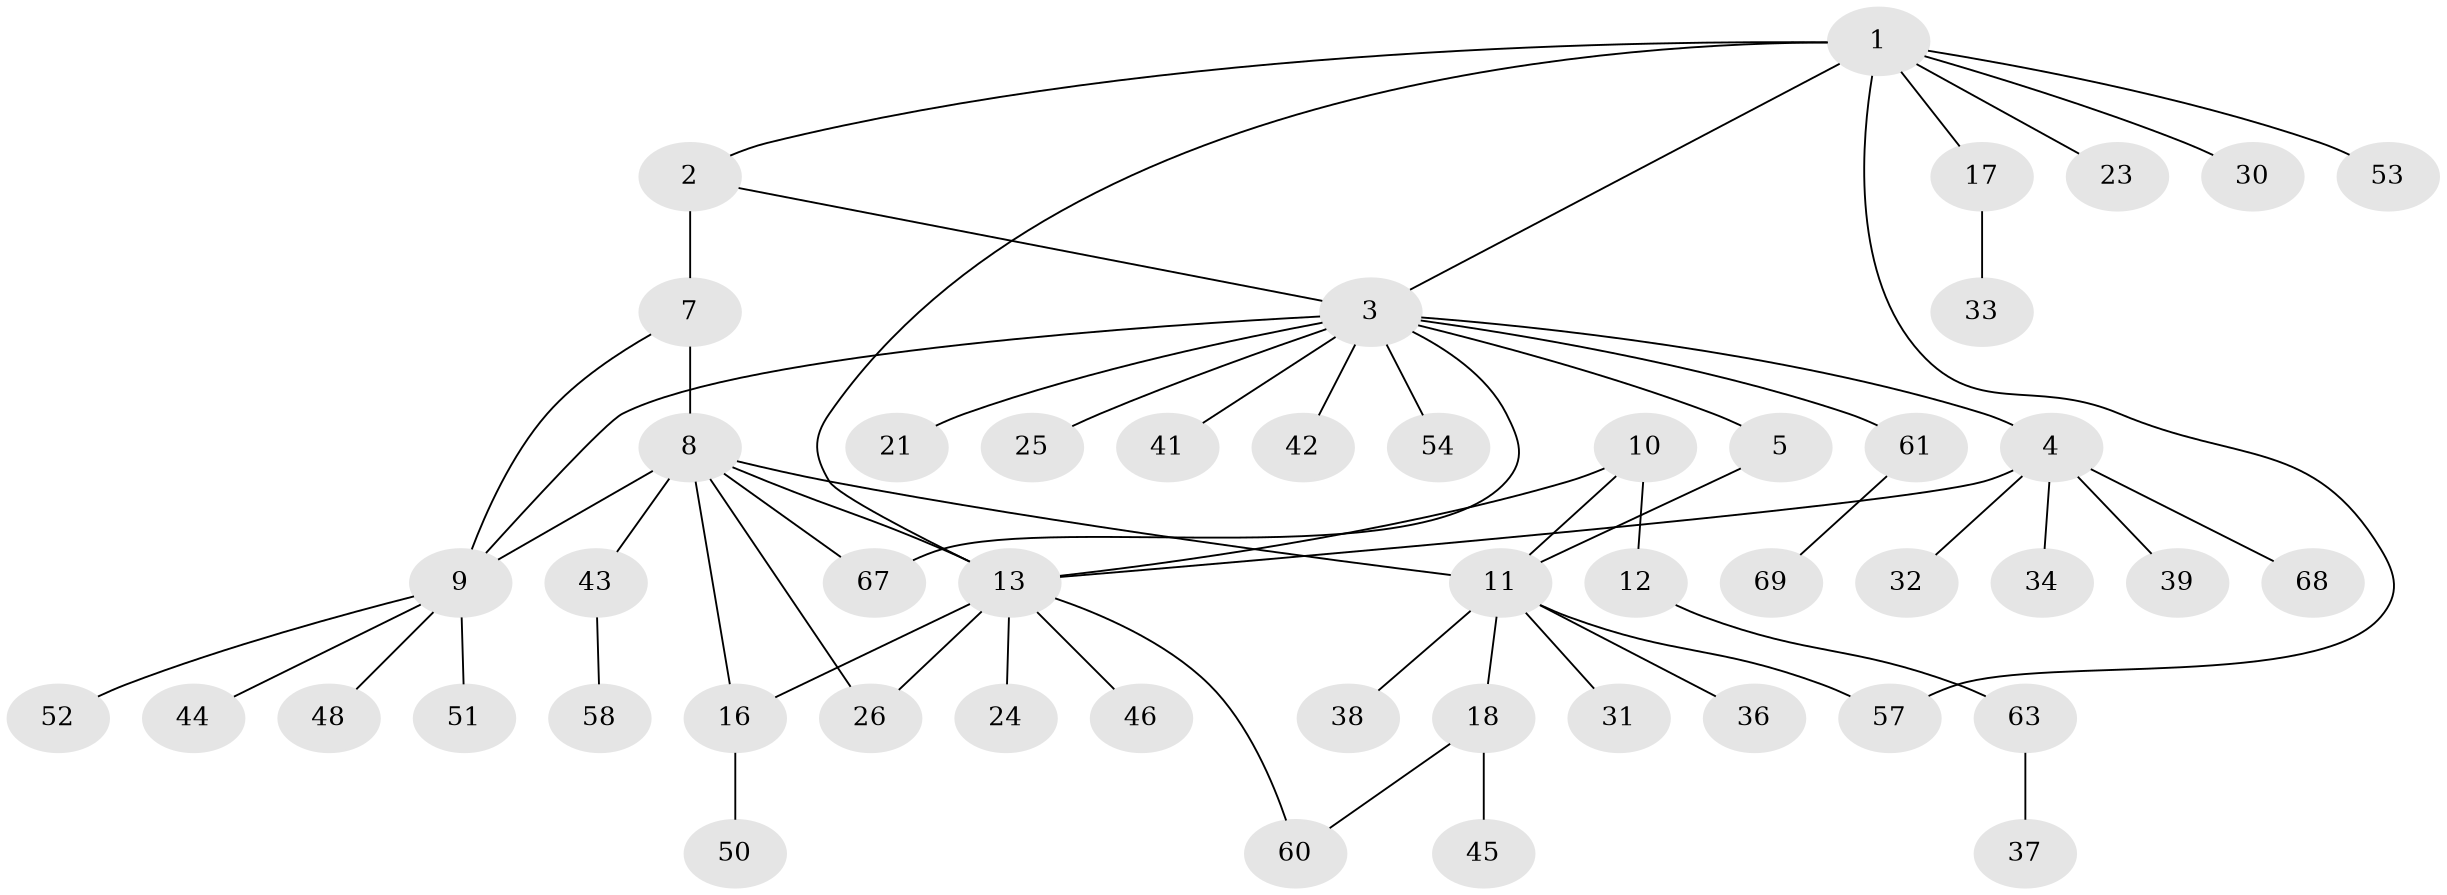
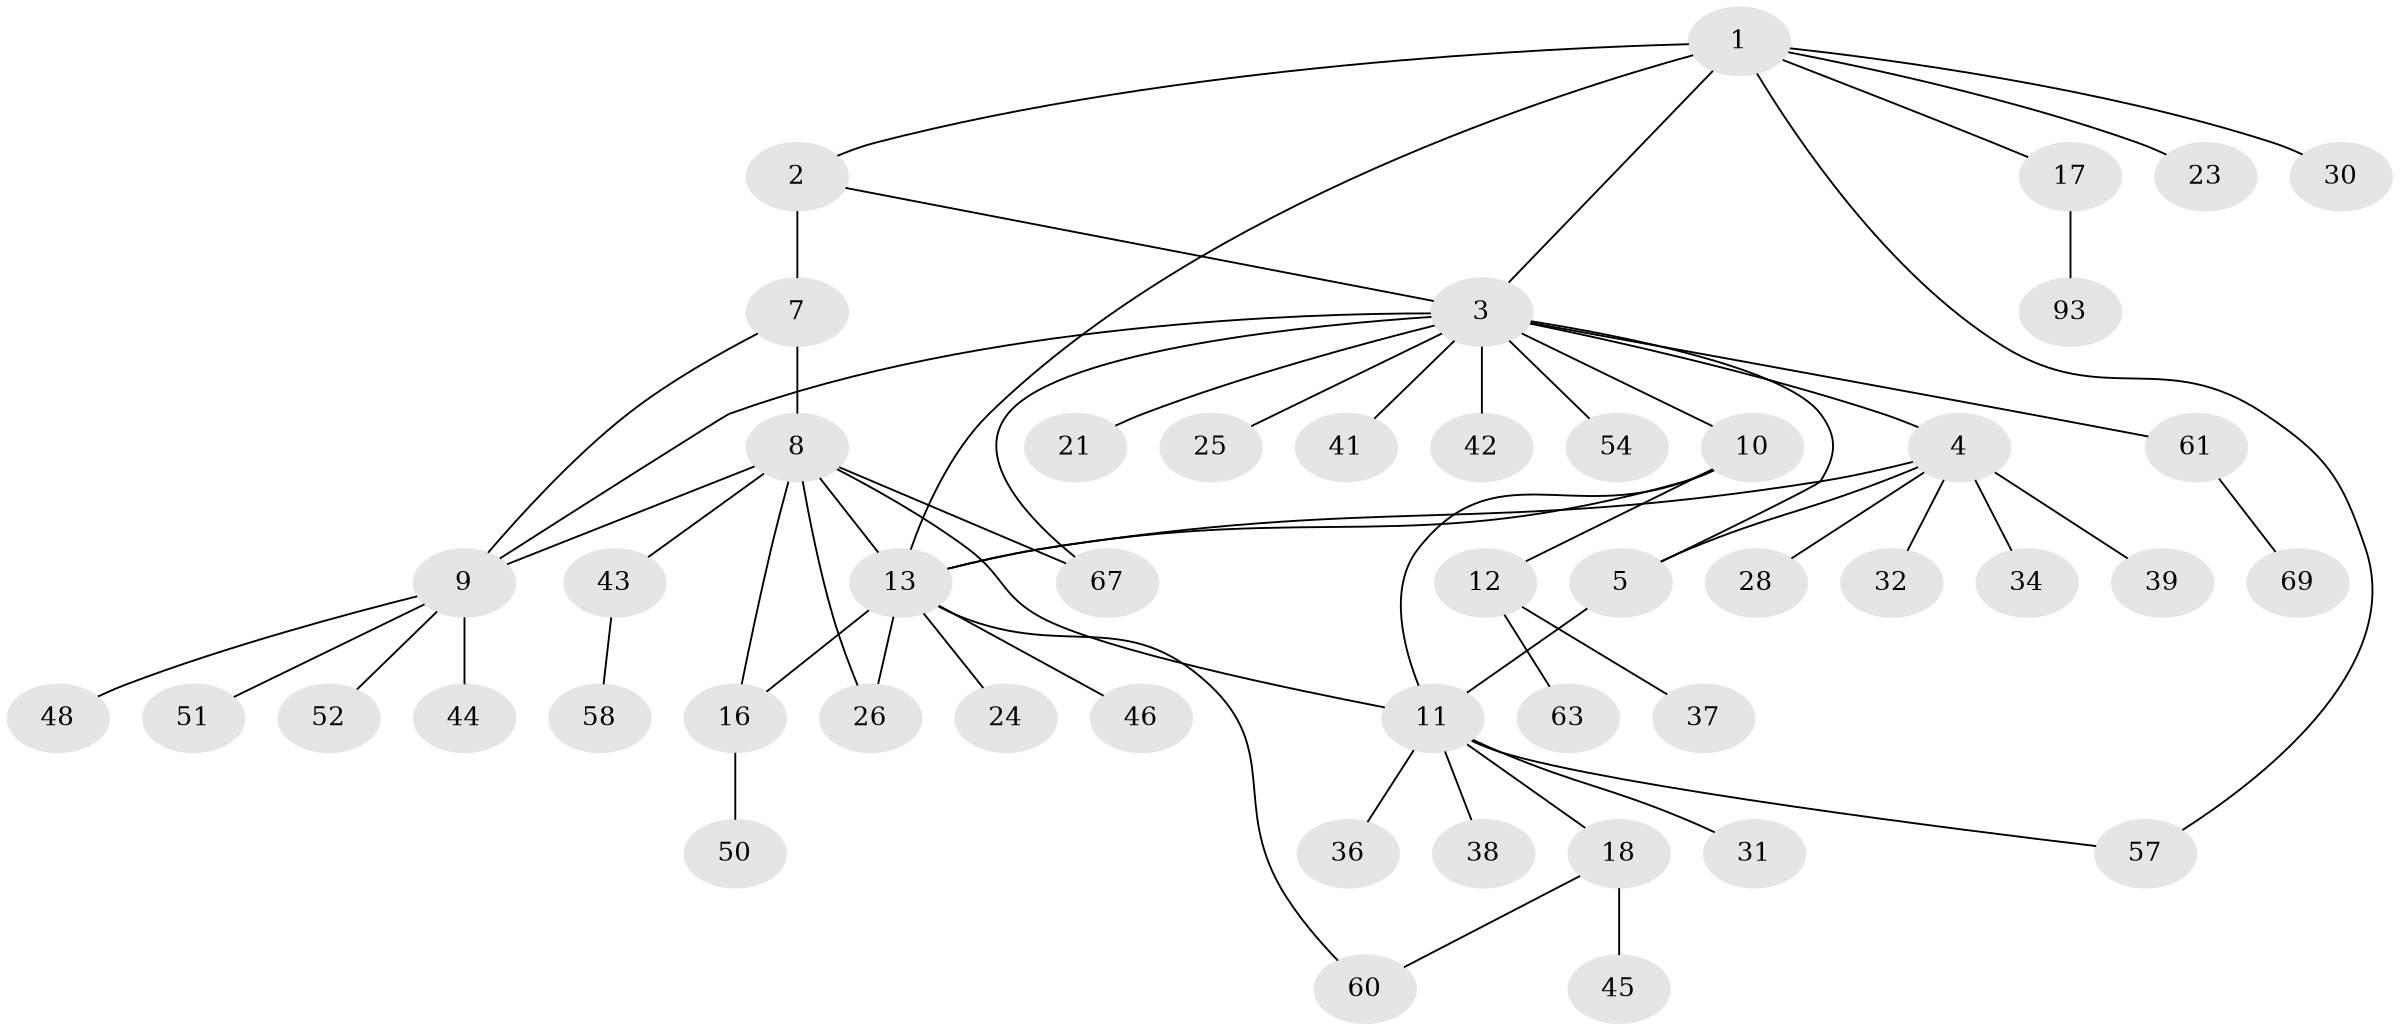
(2388, 177) -> none
(1982, 312) -> (2070, 312)
none -> (1617, 380)
none -> (1789, 513)
(2313, 583) -> (1756, 583)
(2025, 786) -> (1595, 651)
